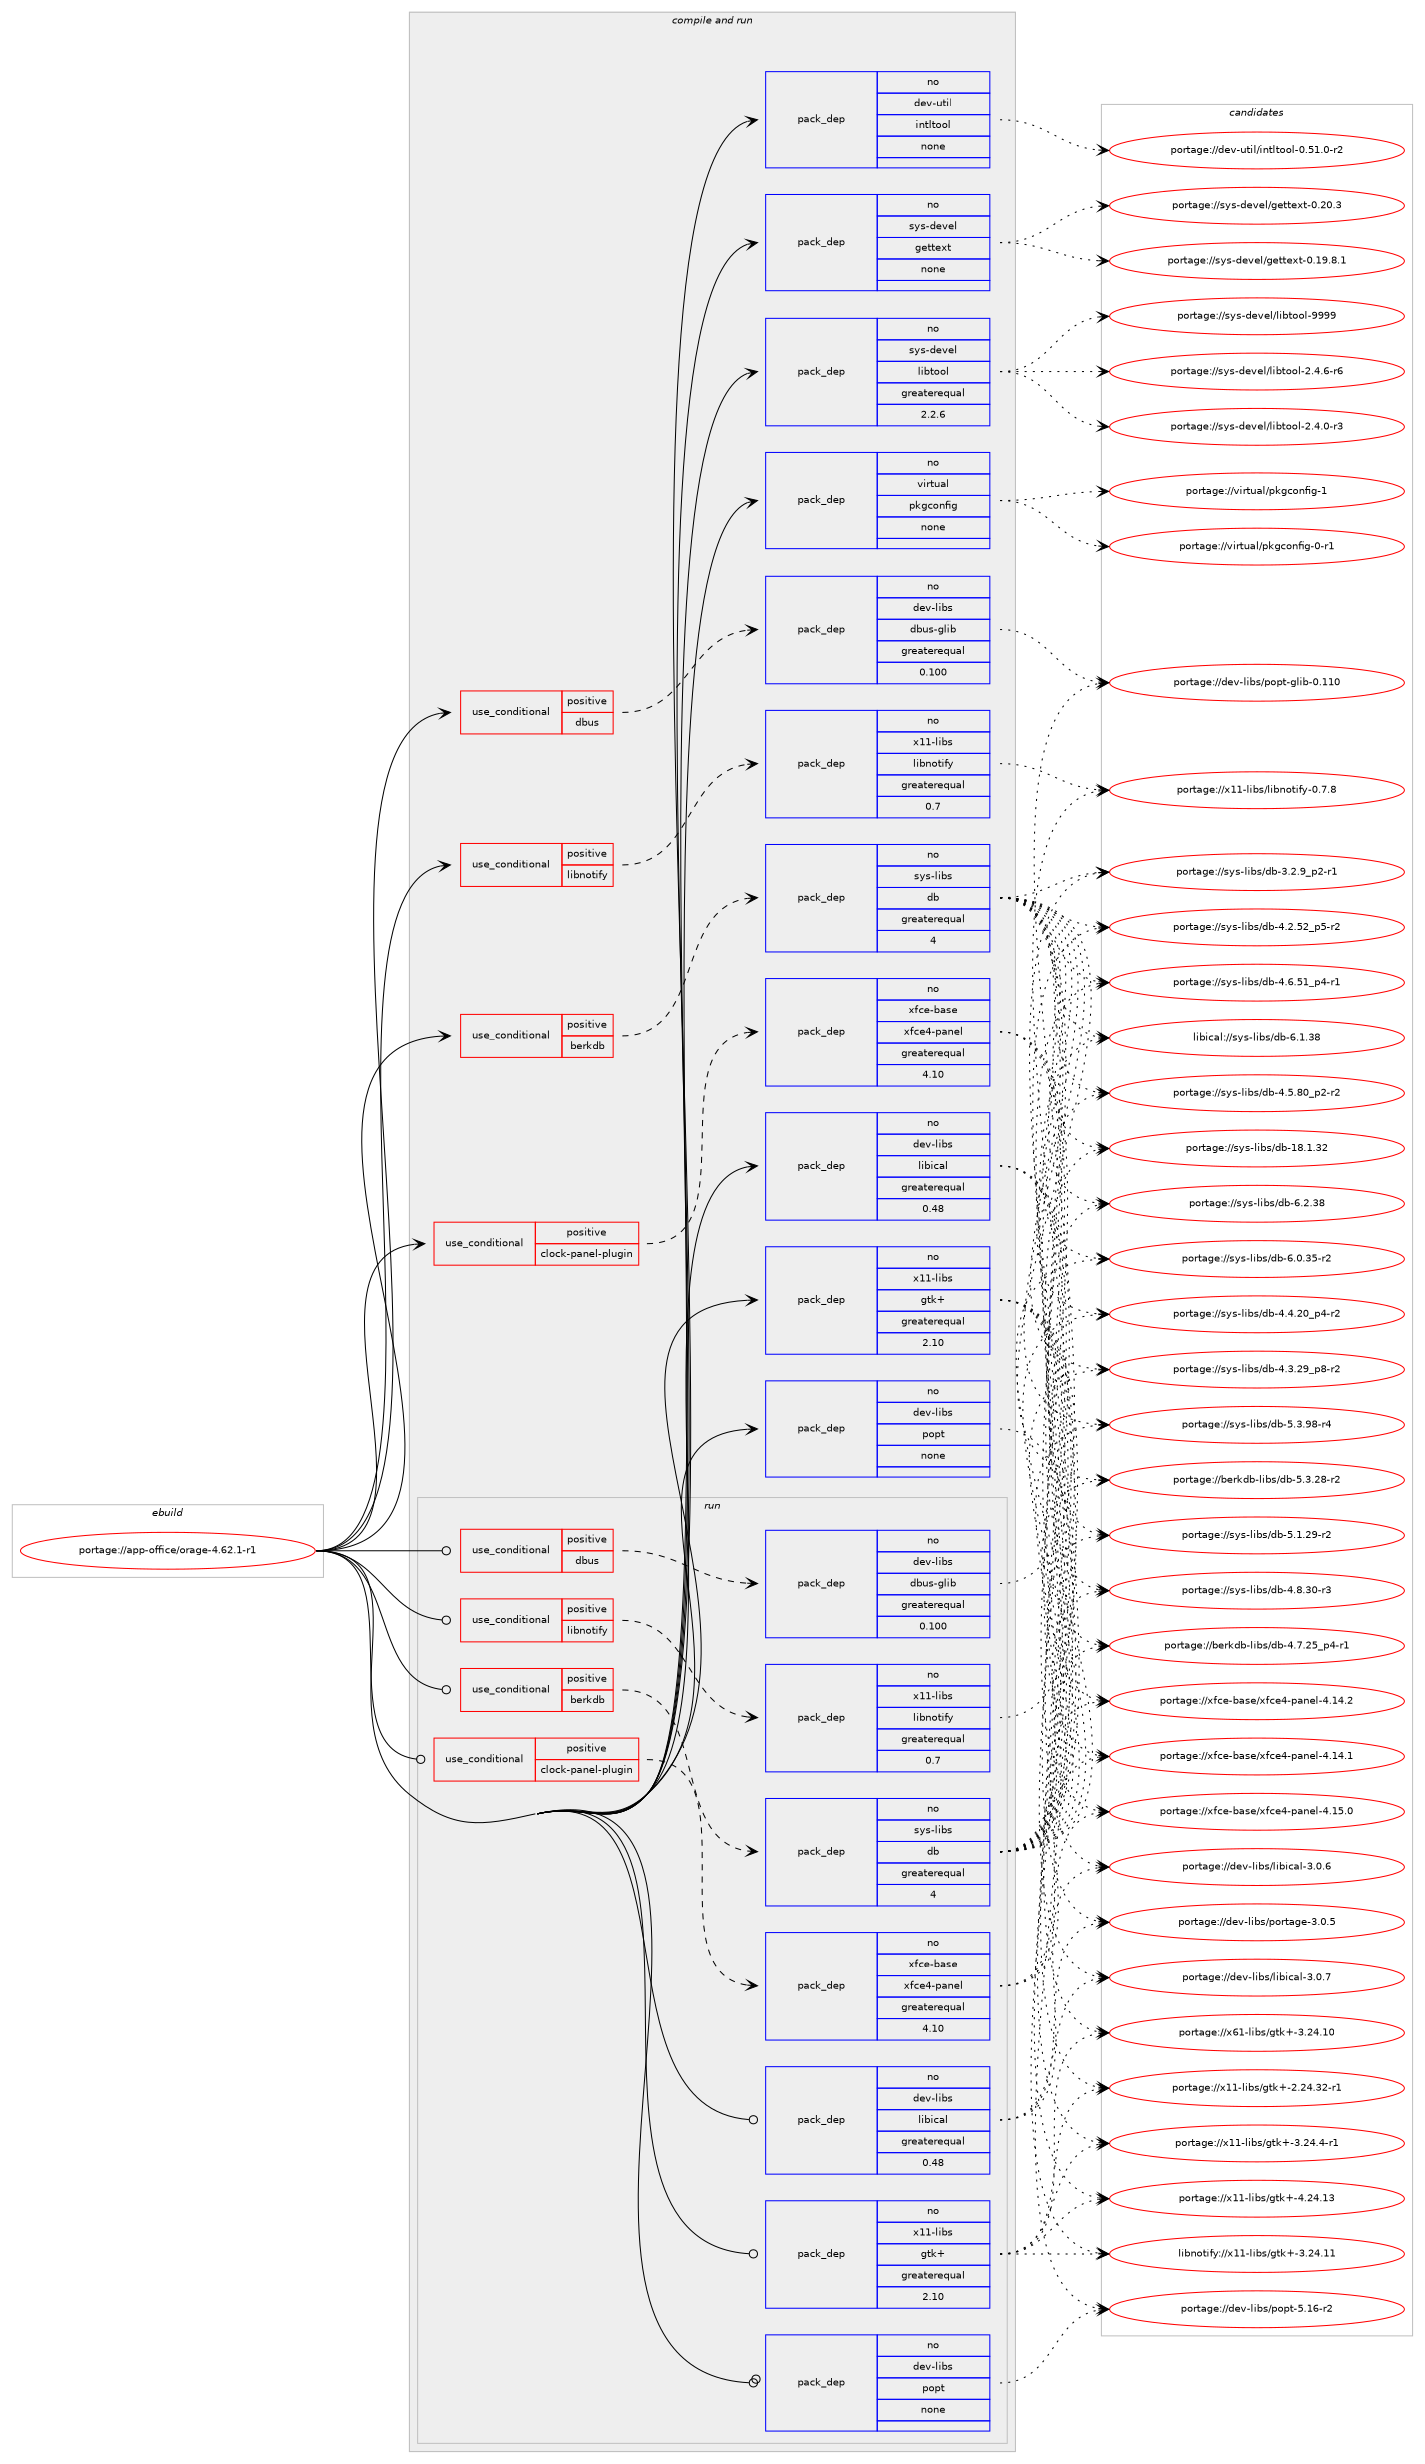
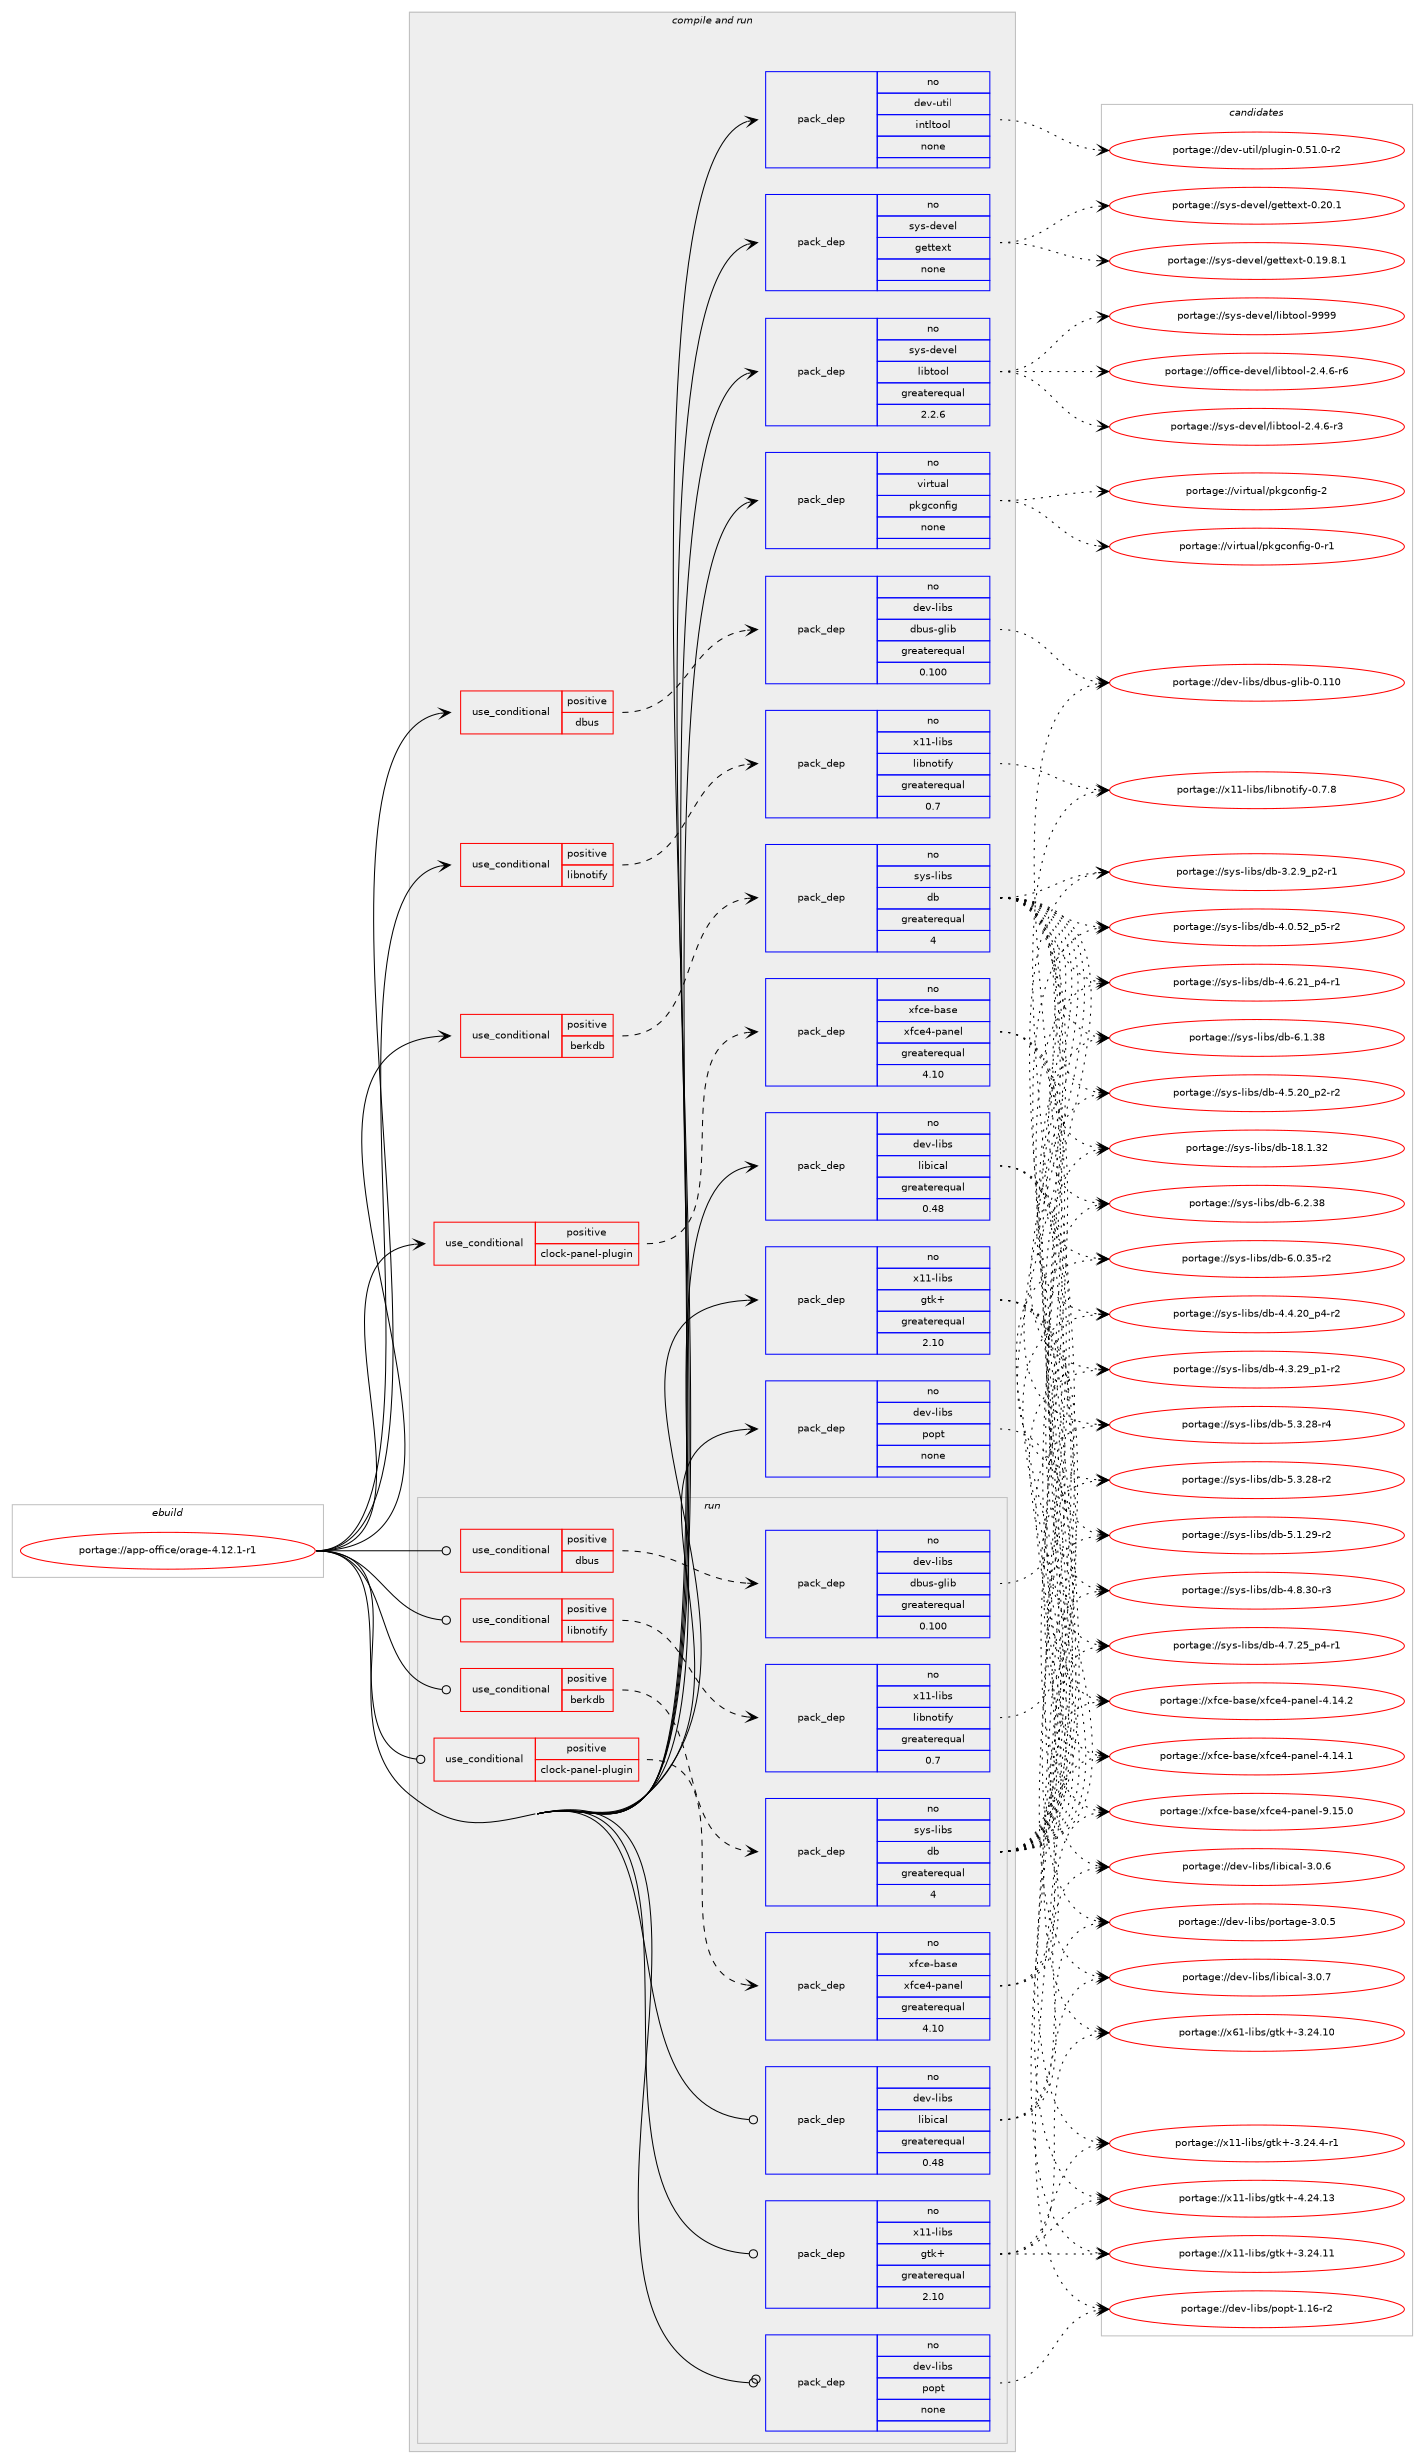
(1257, 150) -> (1257, 150)
(1257, 206) -> (1257, 206)
(1257, 372) -> (1257, 372)
(1257, 427) -> (1257, 427)
(1257, 491) -> (1257, 491)
(1257, 683) -> (1257, 683)
(1257, 927) -> (1257, 927)
(1257, 983) -> (1257, 983)
(1257, 1038) -> (1257, 1038)
(1257, 1093) -> (1257, 1093)
(1257, 1370) -> (1257, 1370)
(1257, 1425) -> (1257, 1425)
(1257, 1480) -> (1257, 1480)
(168, 1551) -> (168, 1551)
(1257, 1646) -> (1257, 1646)
(1257, 1812) -> (1257, 1812)
(1257, 2088) -> none
(1257, 2254) -> (1257, 2254)
(1257, 2309) -> (1257, 2309)
